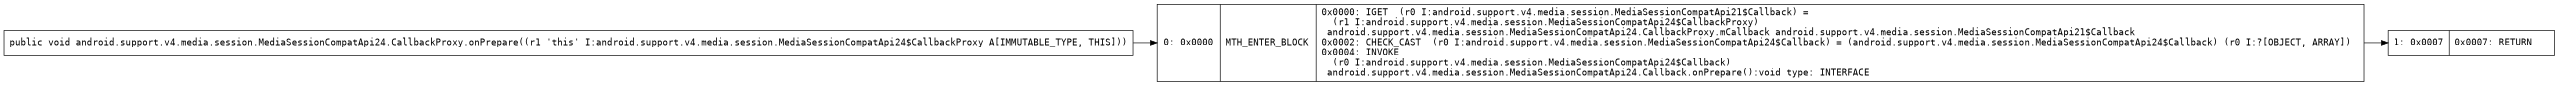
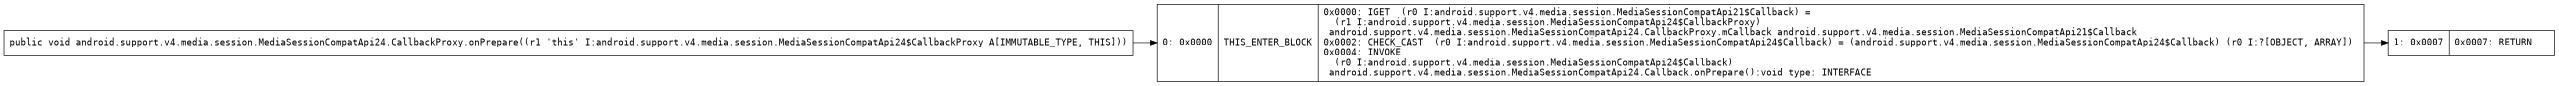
(1267, 43) -> (1268, 43)
